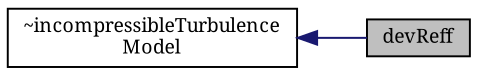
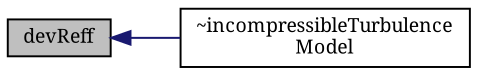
(342, 38) -> (156, 38)
